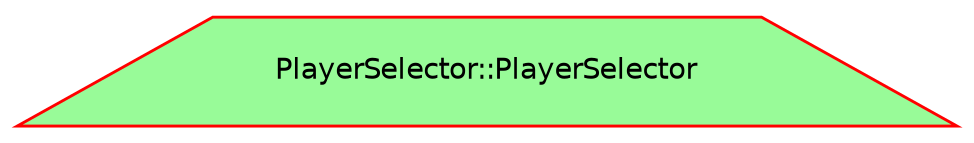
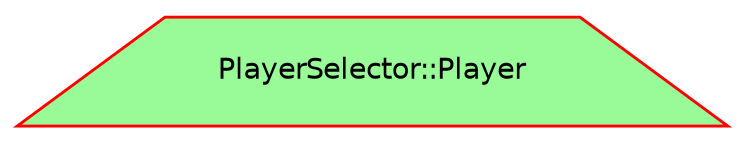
(487, 72) -> (372, 72)
